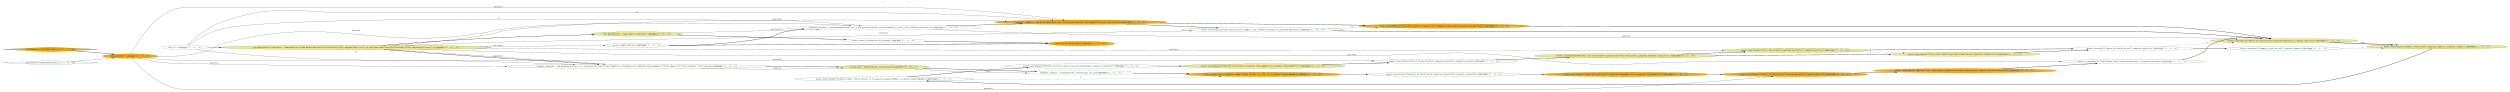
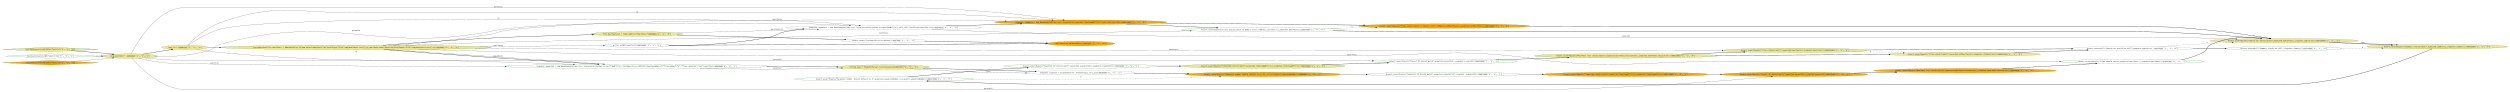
(185, 47) -> (185, 47)
(50, 49) -> (50, 49)
none -> (157, 52)
none -> (50, 56)
(130, 56) -> (130, 56)
(50, 63) -> (50, 63)
